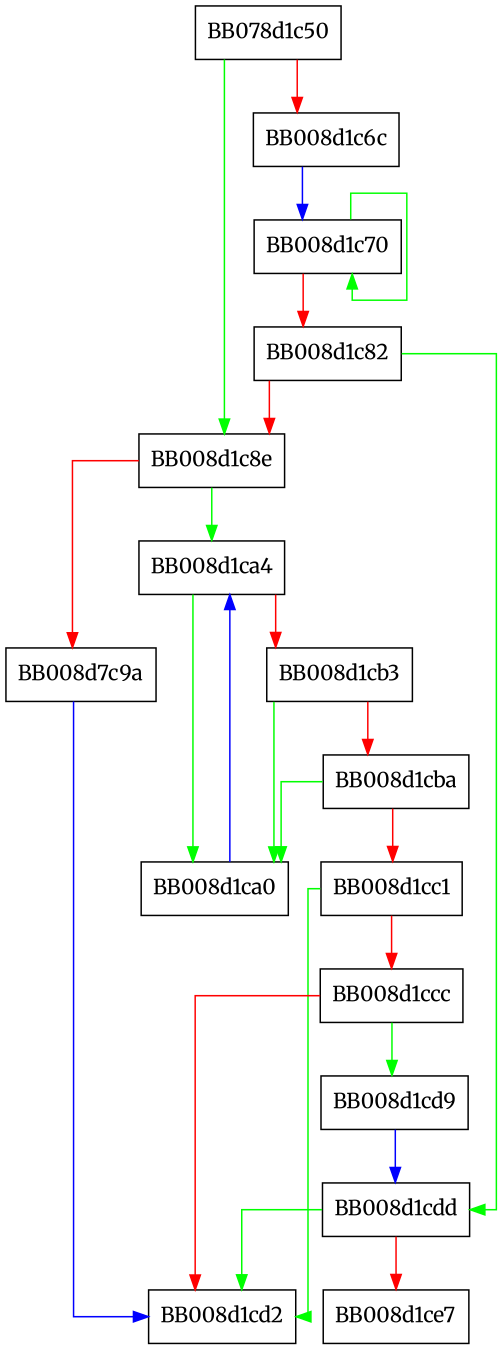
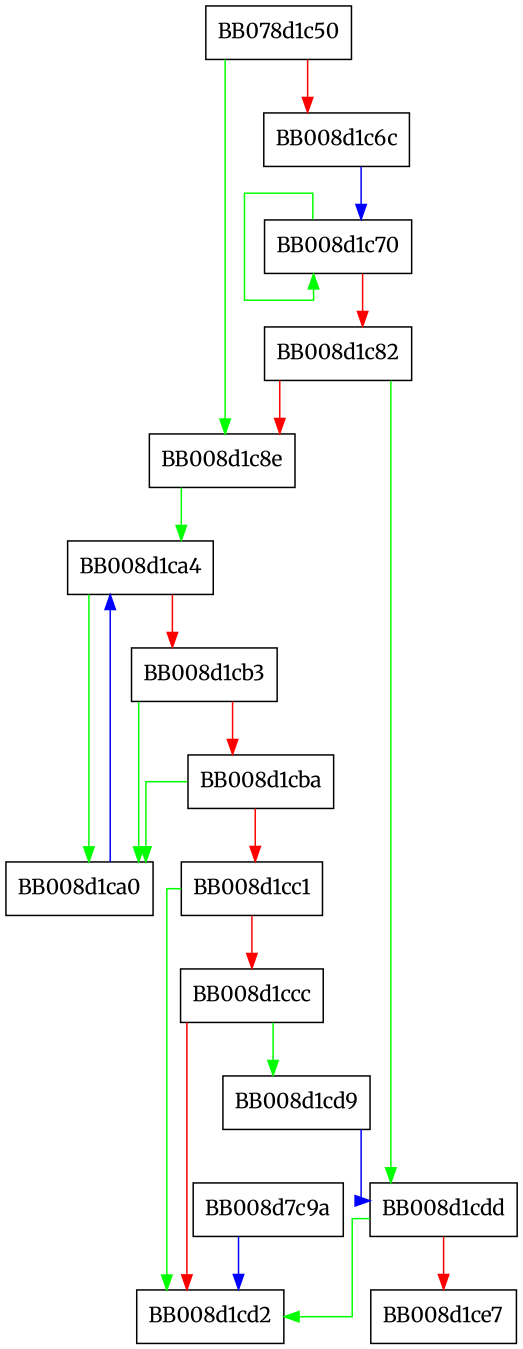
(72, 514) -> none
